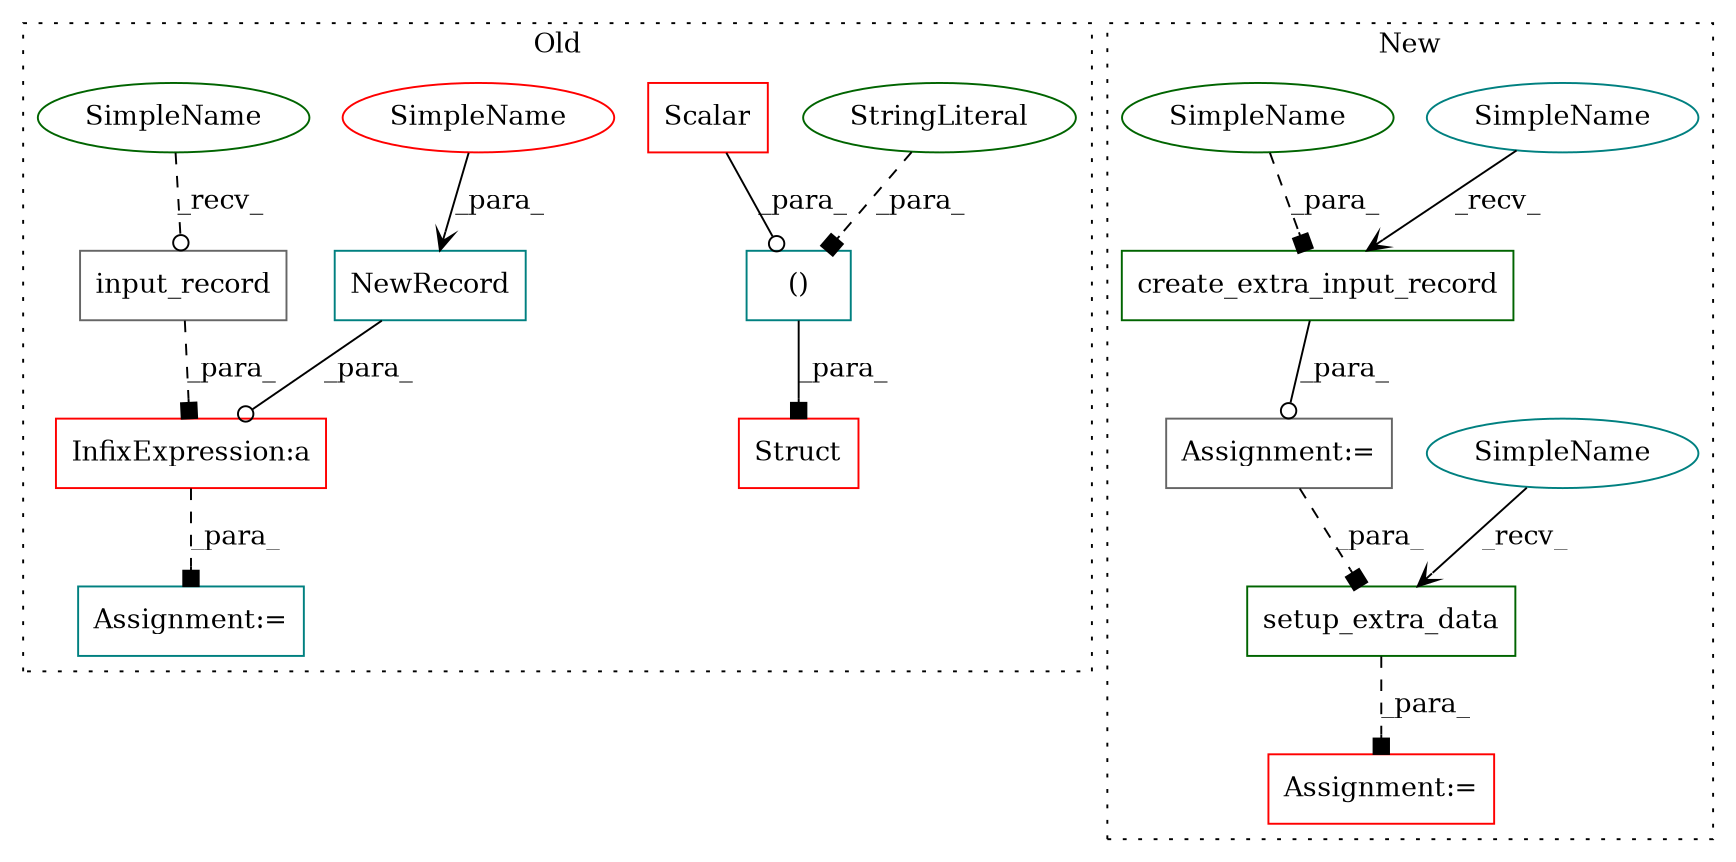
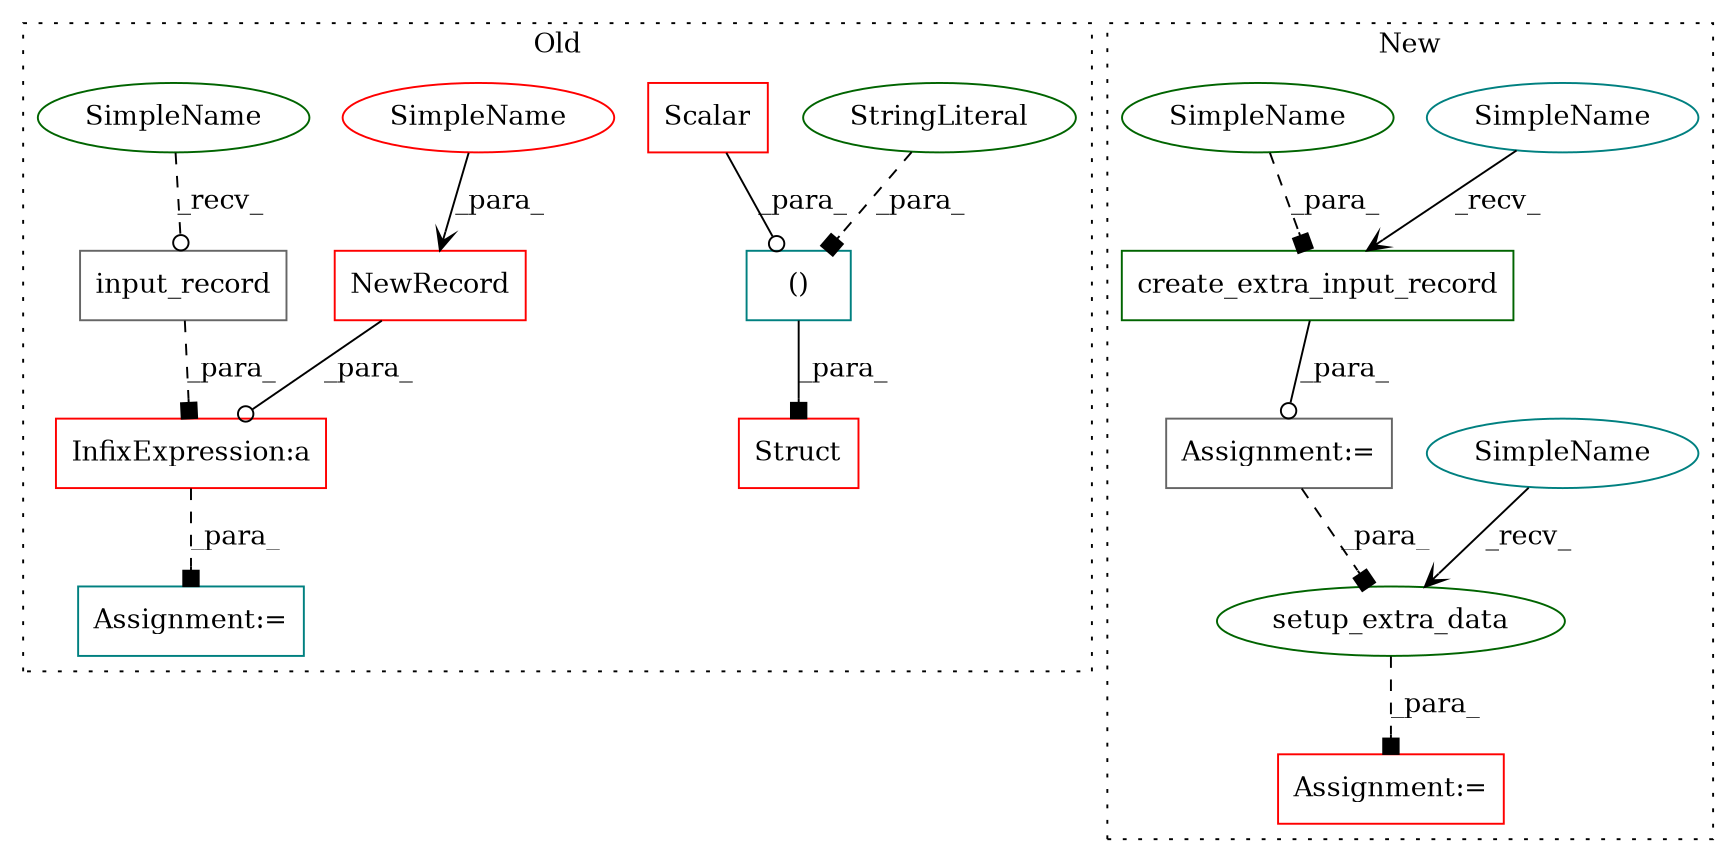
(430, 286) -> (430, 286)
(1381, 621) -> (1391, 621)
